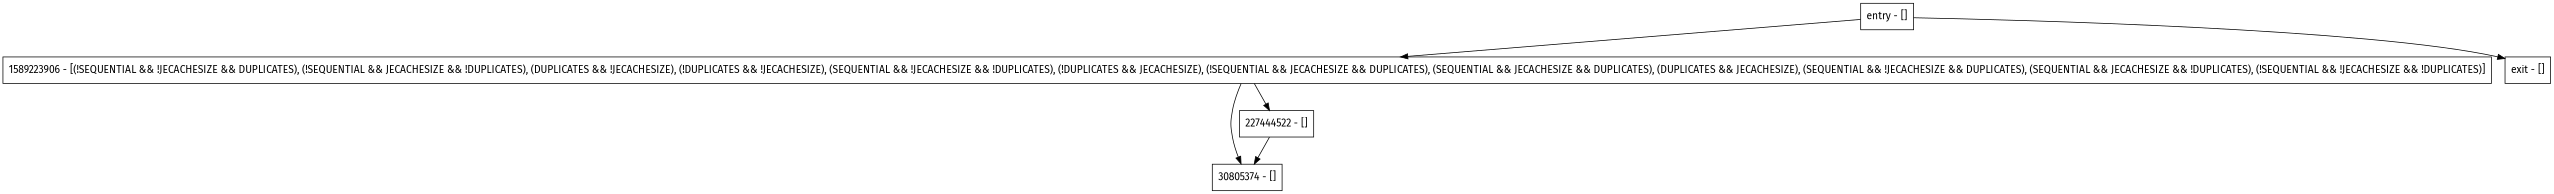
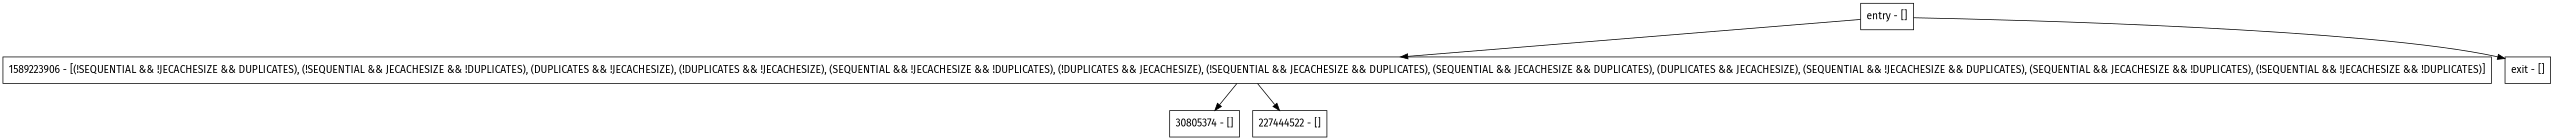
(1264, 147) -> none
